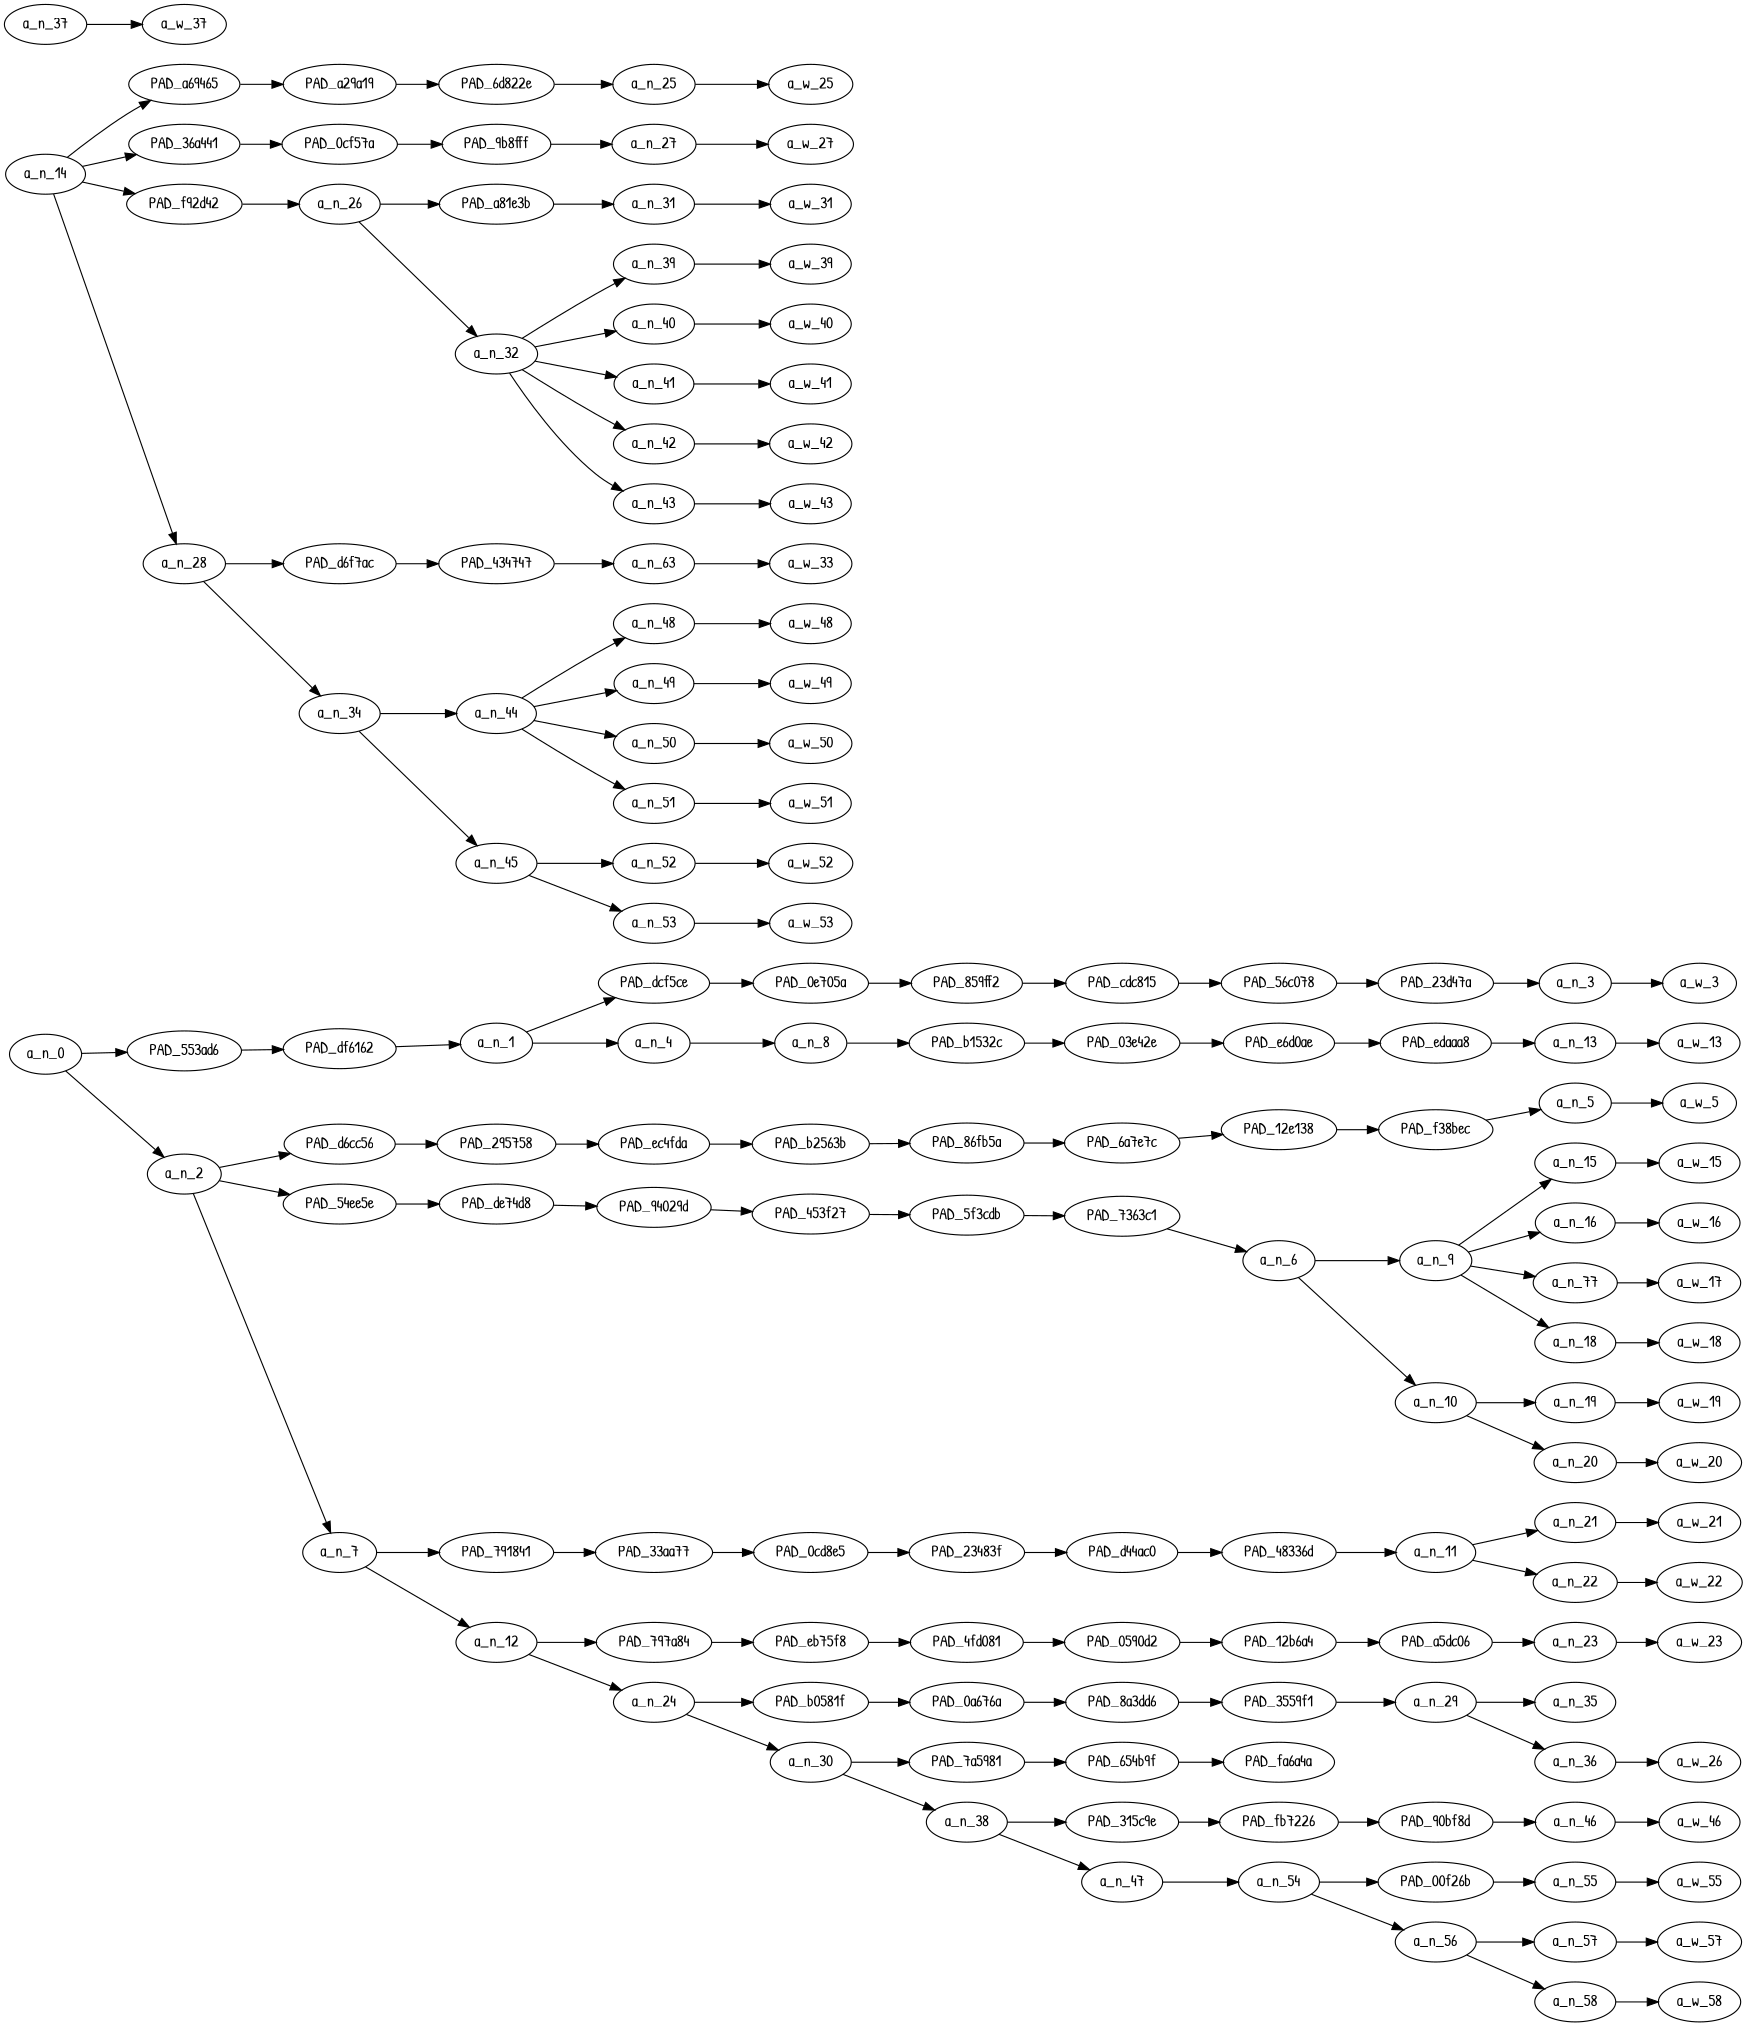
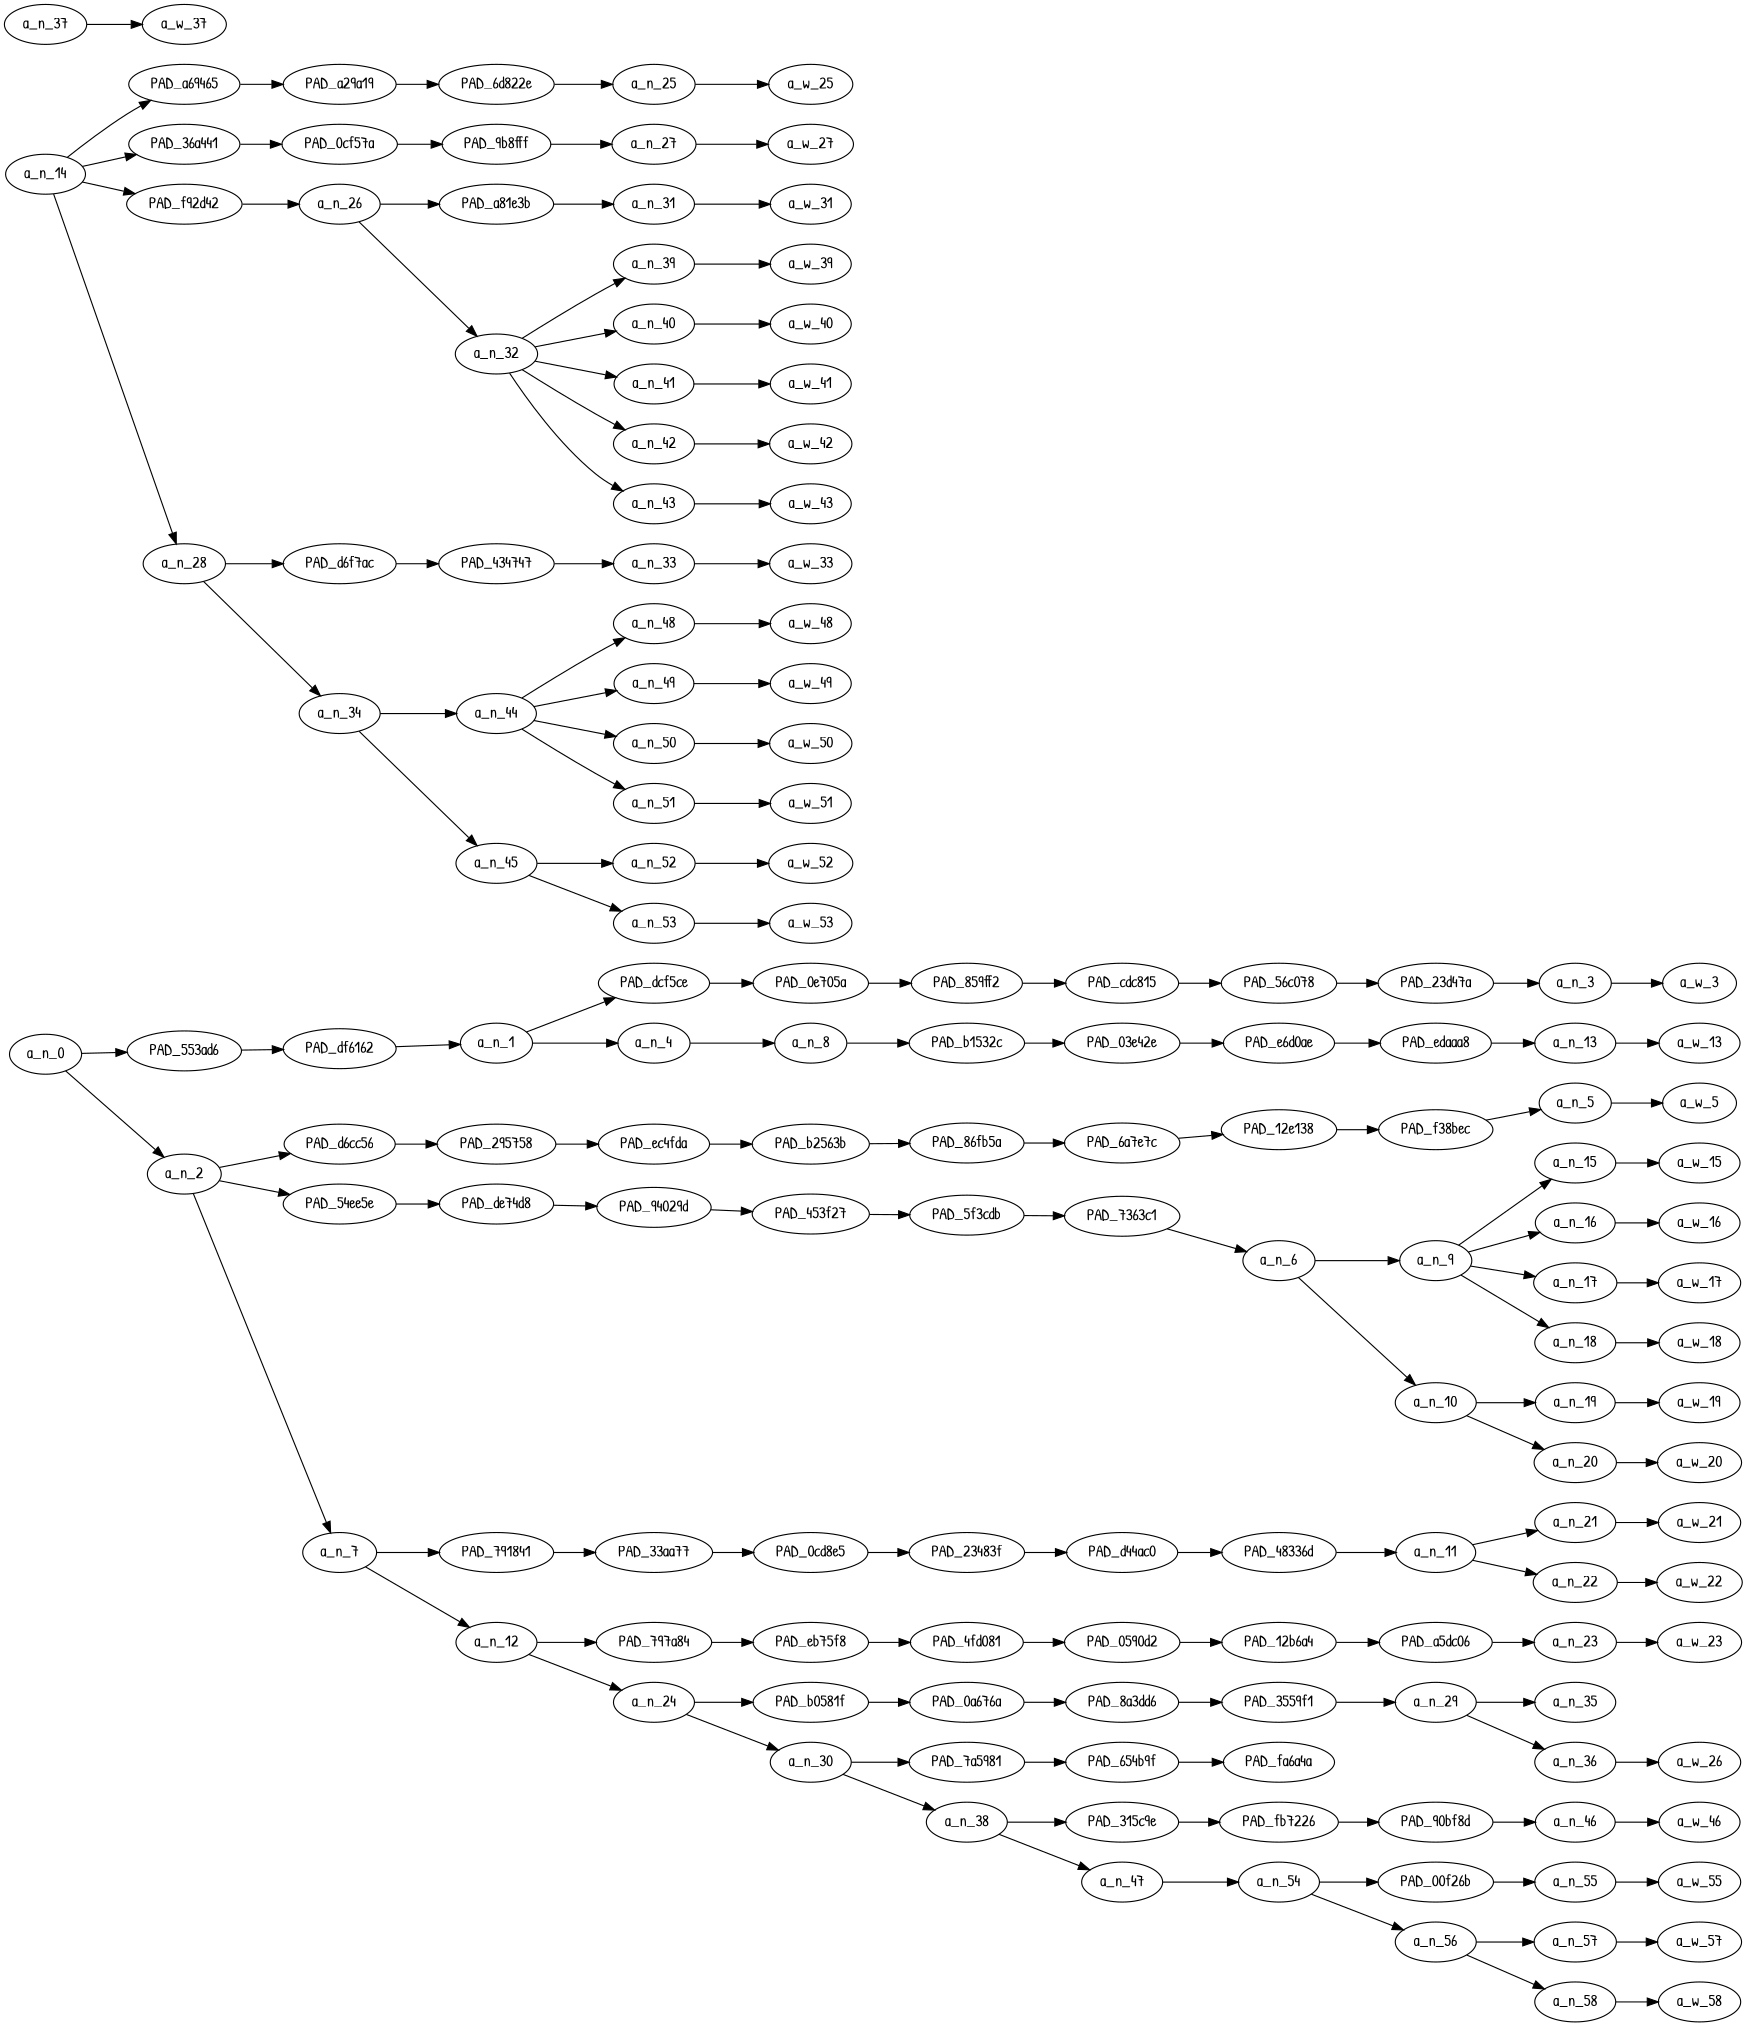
(654, 564) -> (654, 564)
(1575, 1283) -> (1575, 1283)
